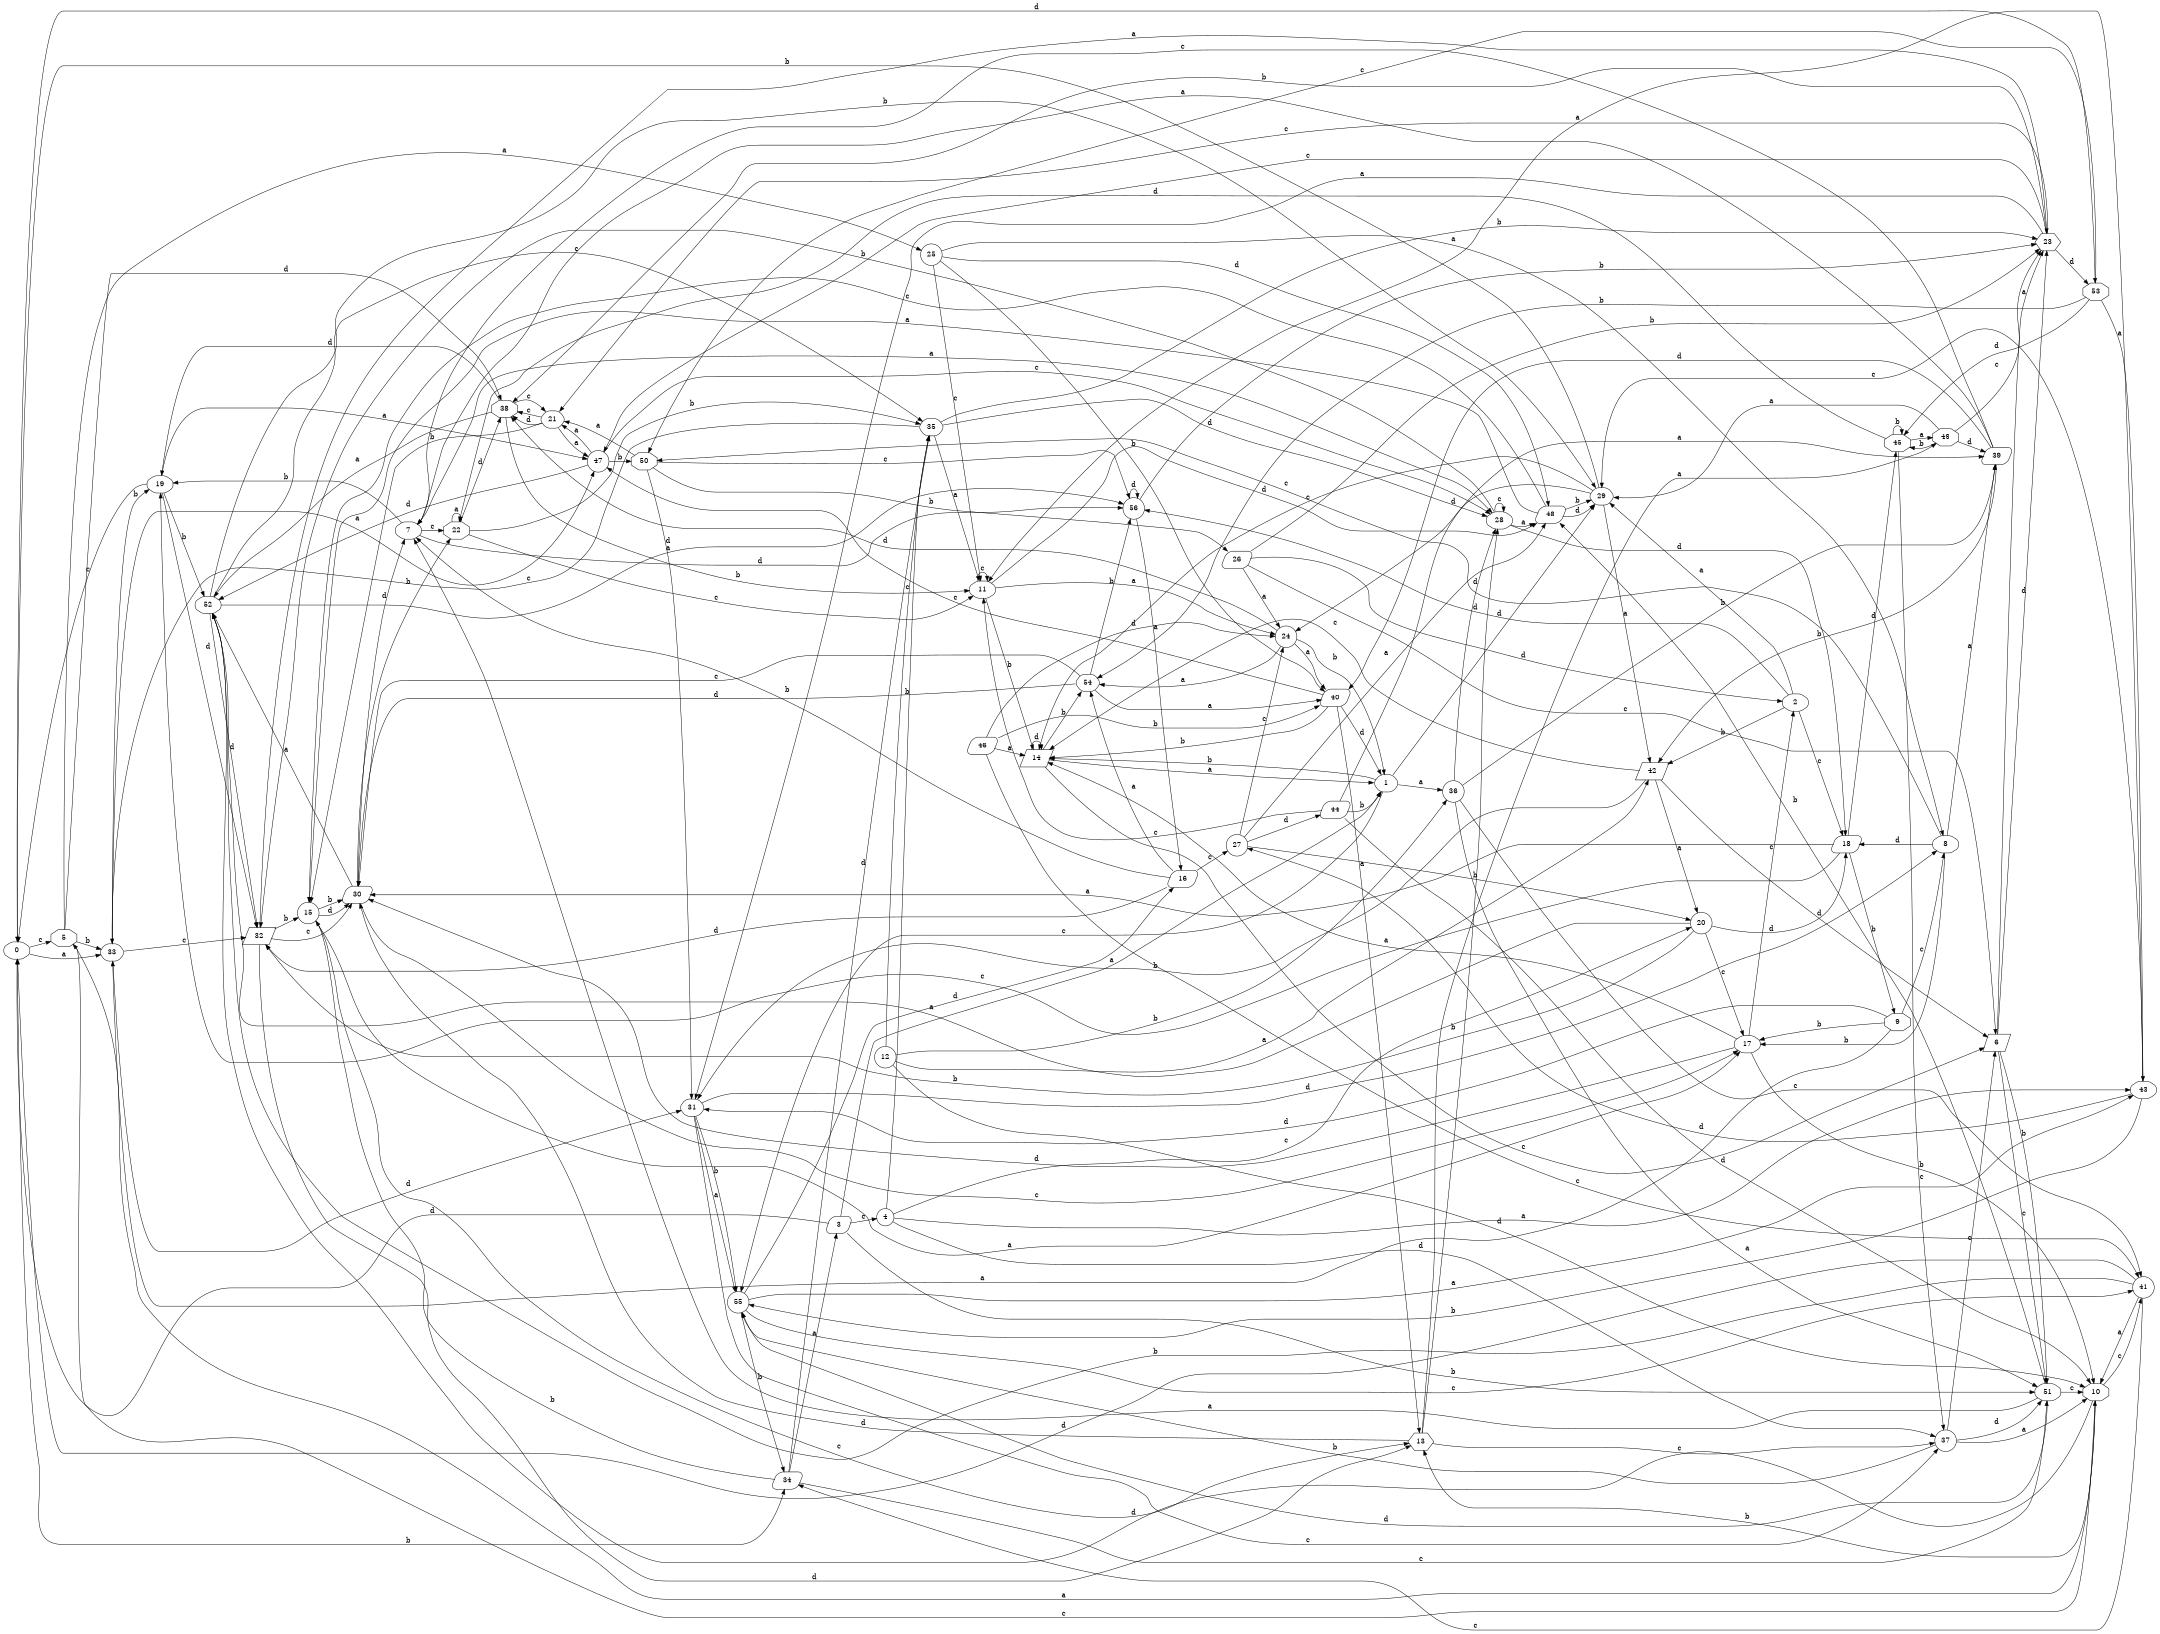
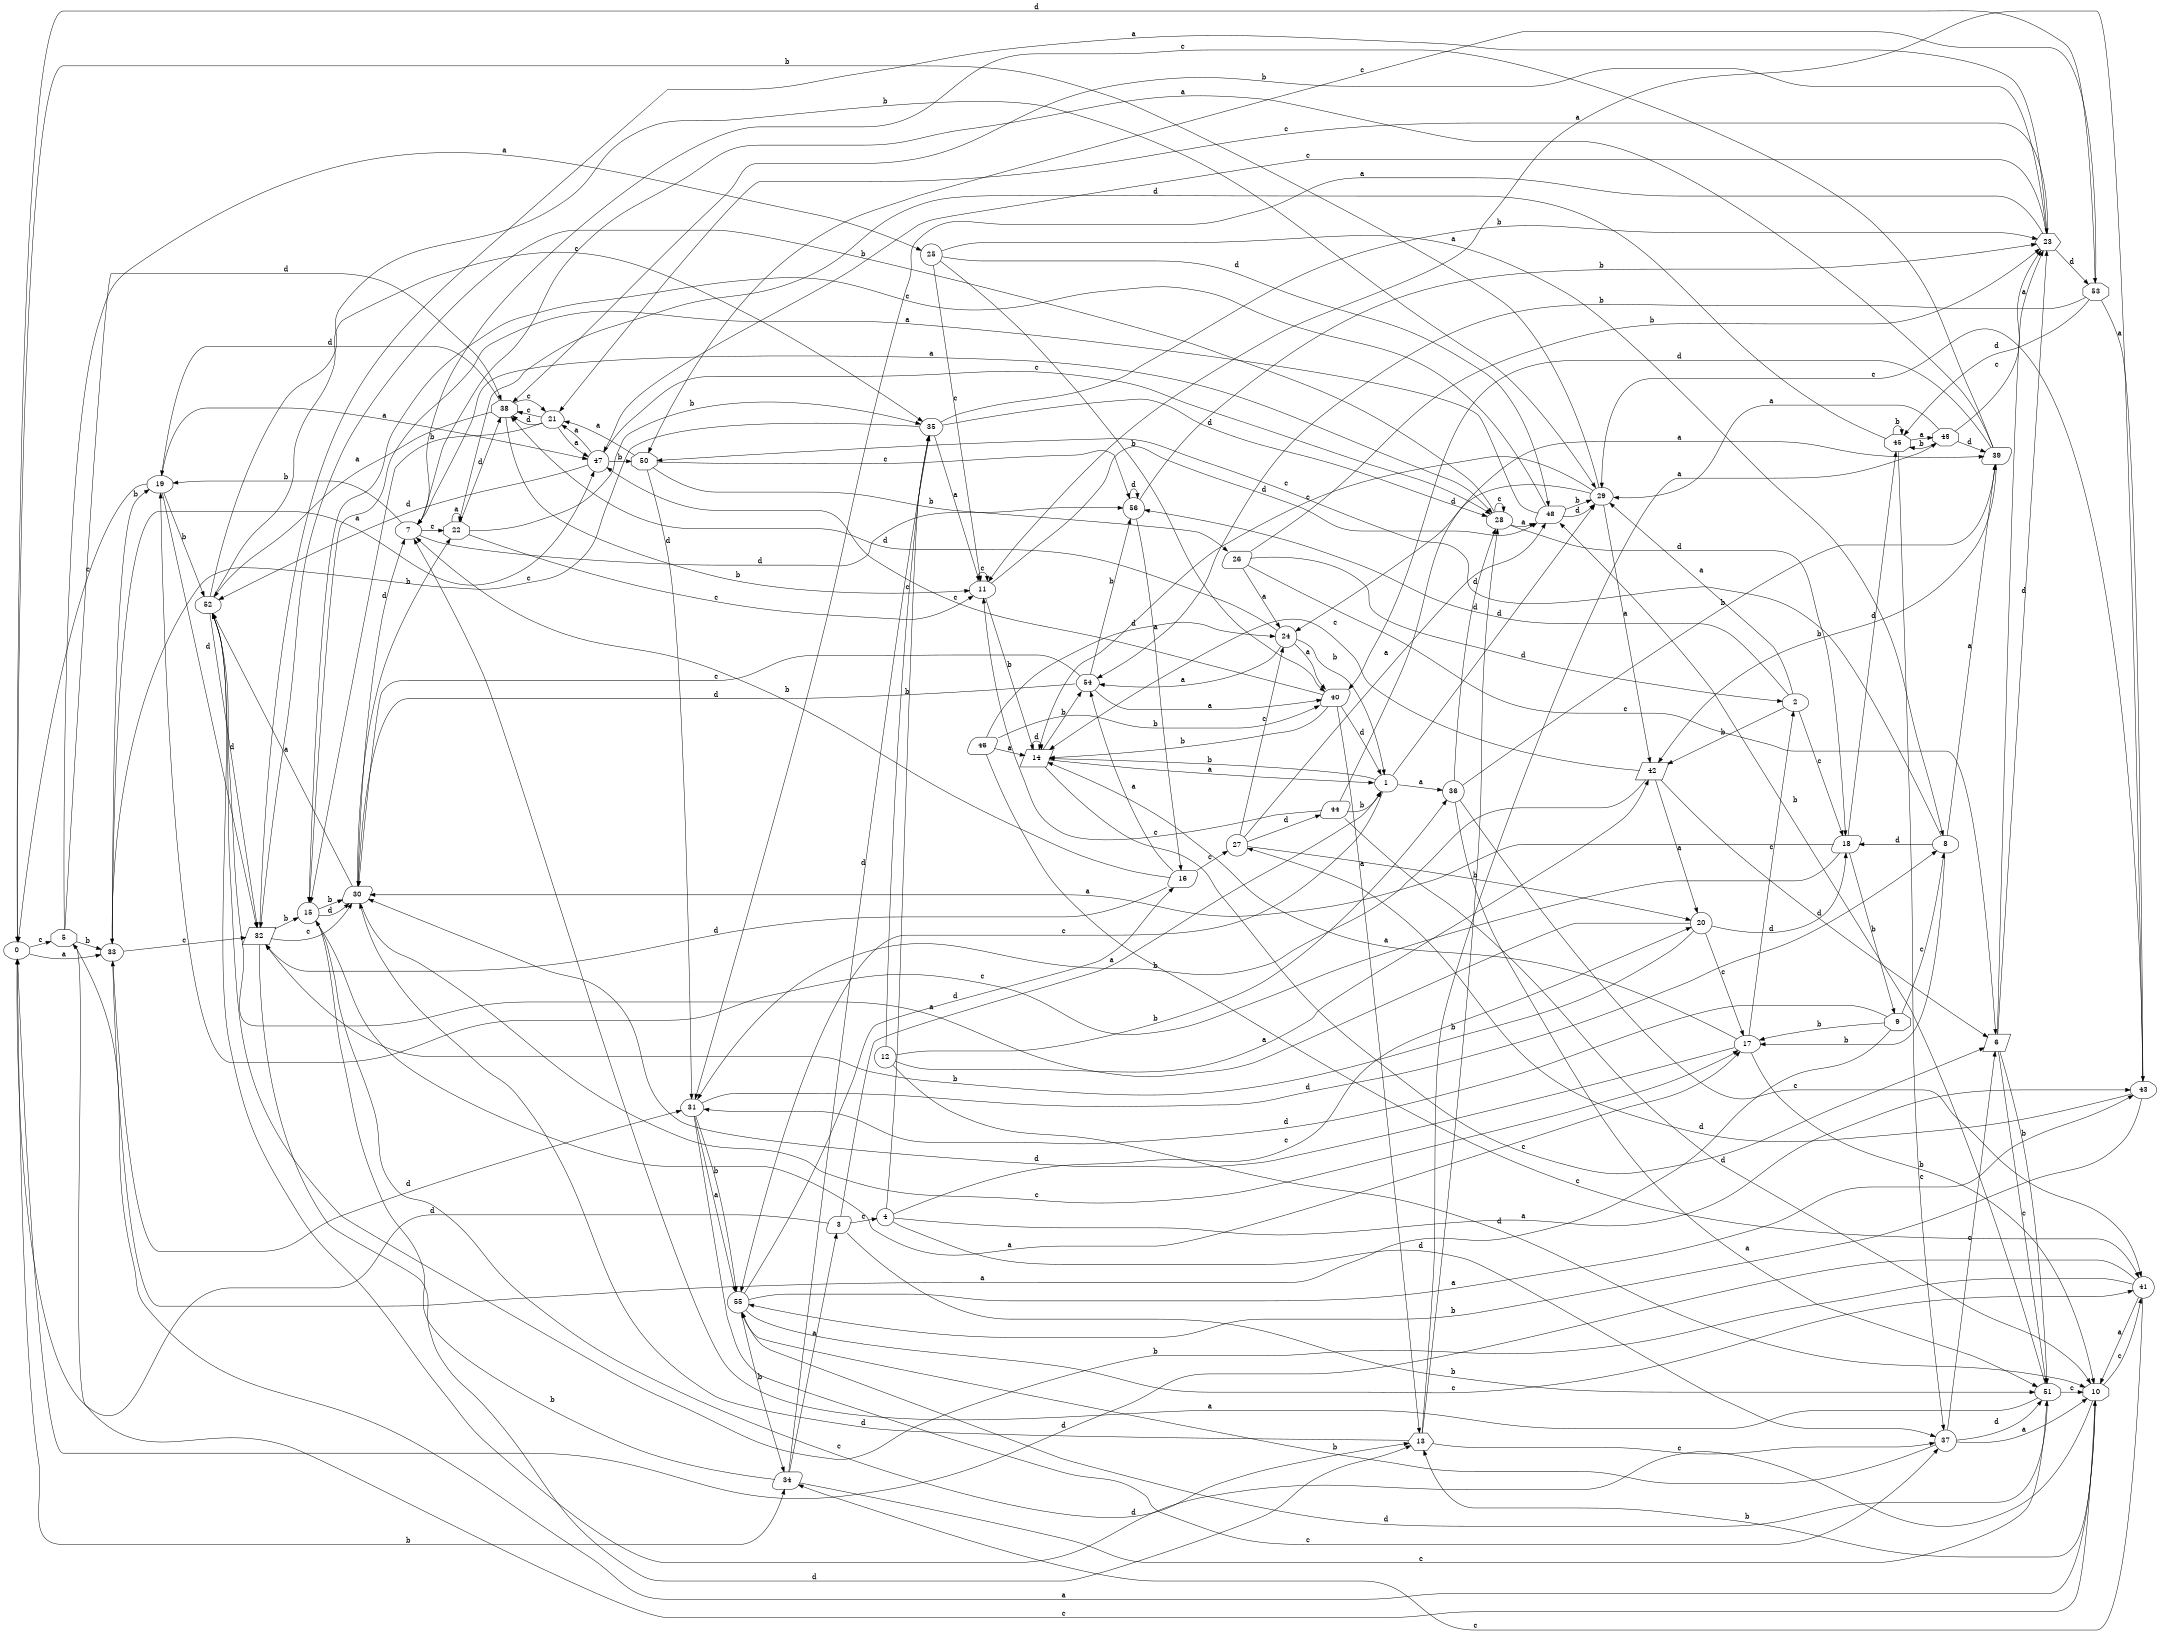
(671, 552) -> none
(1137, 586) -> none
